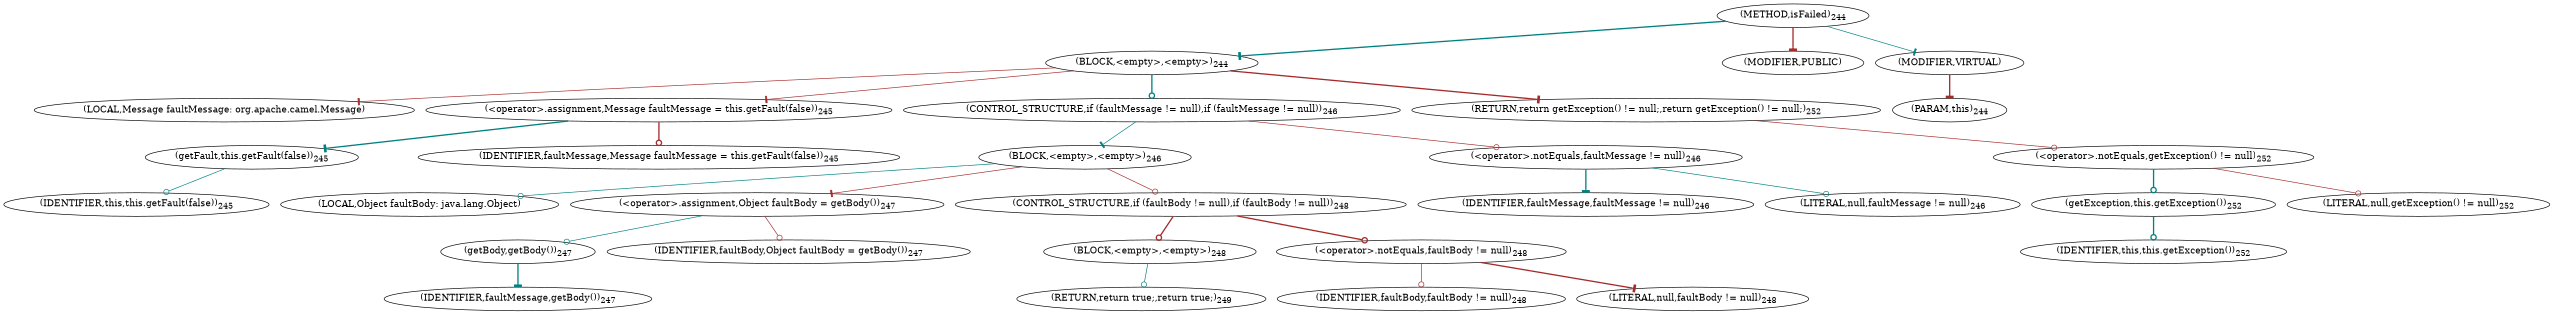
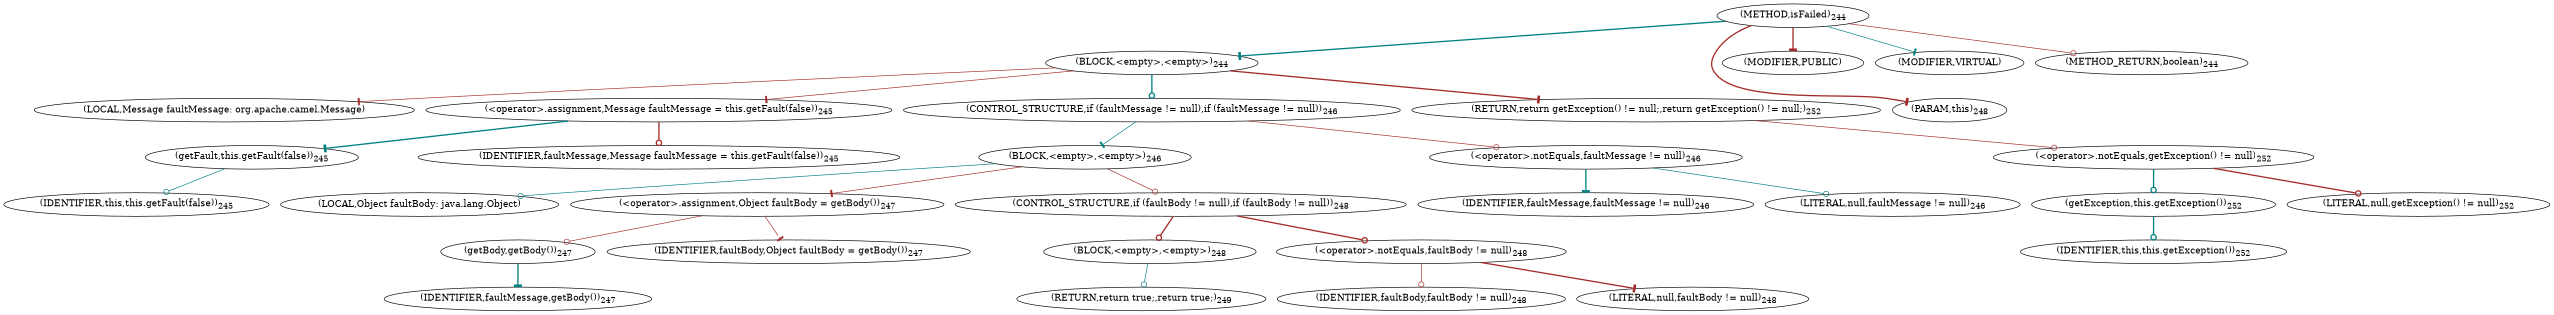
none -> (2142, 63)
(1950, 85) -> (1774, 93)
(1981, 109) -> (1981, 109)
(2284, 181) -> (2284, 181)
(772, 226) -> (772, 226)
(636, 229) -> (636, 229)
